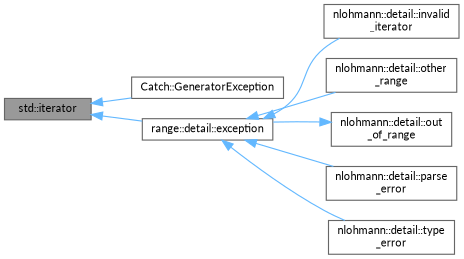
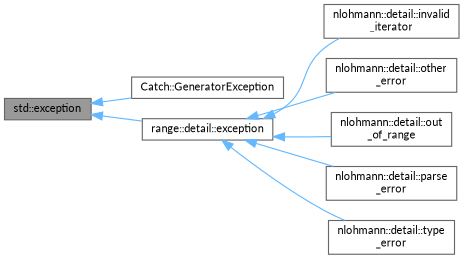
(392, 75) -> (392, 75)
(48, 109) -> (48, 109)
(296, 122) -> (308, 137)
